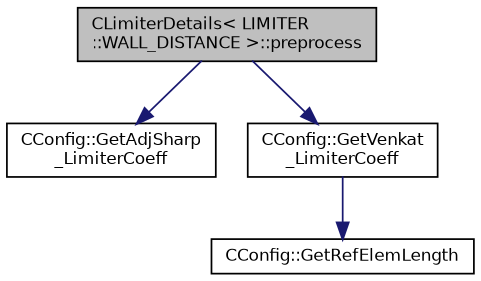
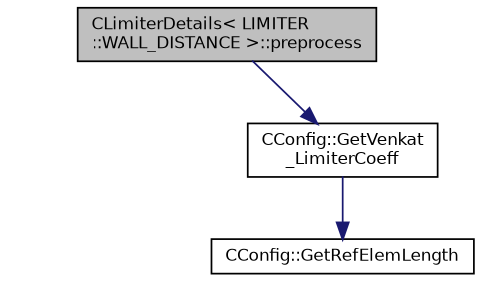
(111, 150) -> none
